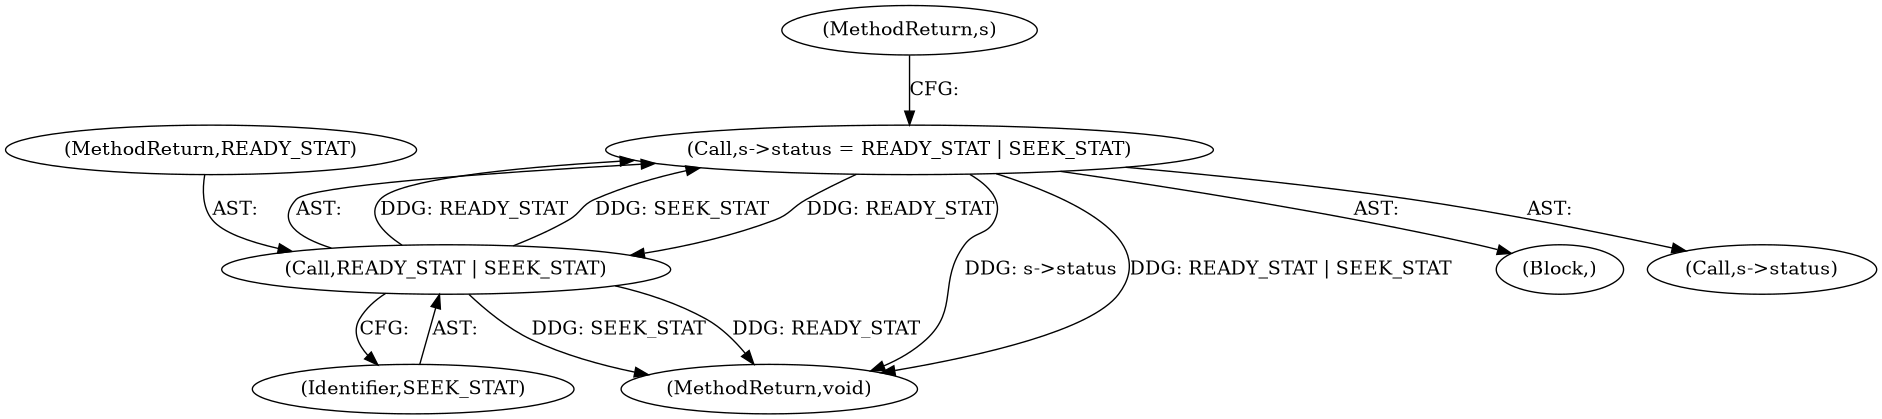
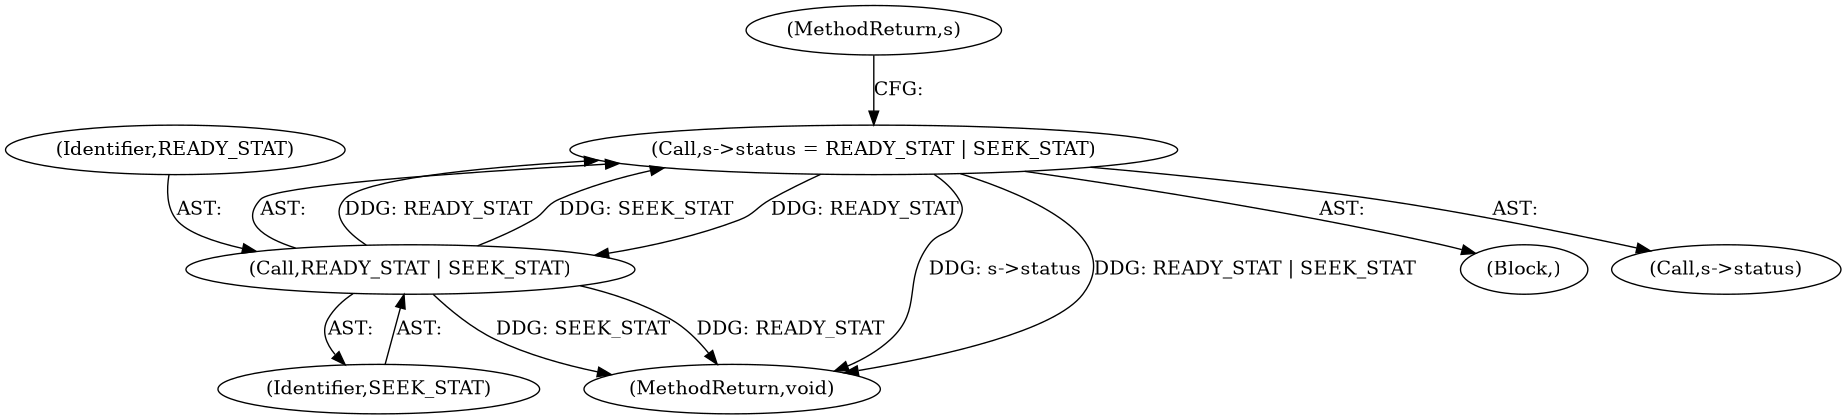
(211, 150) -> (175, 150)
(388, 329) -> (354, 329)
